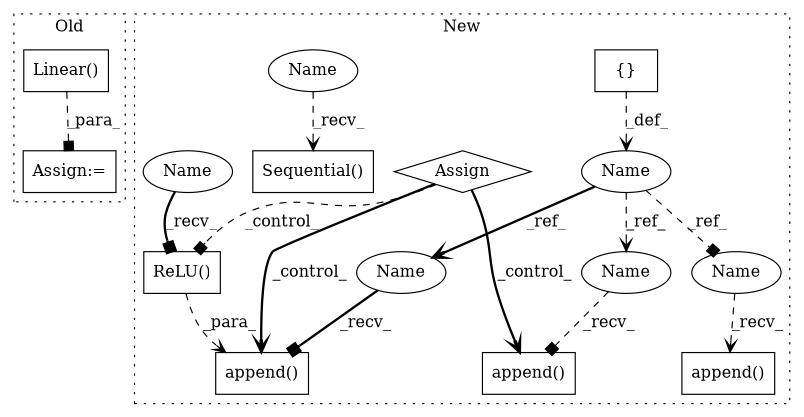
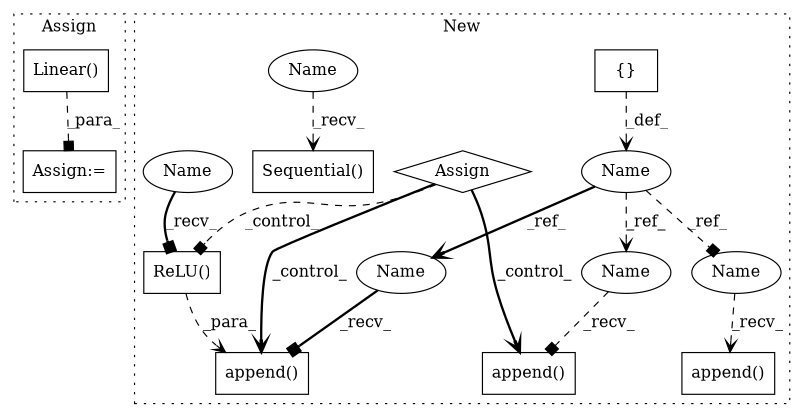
(70, 27) -> (70, 27)
